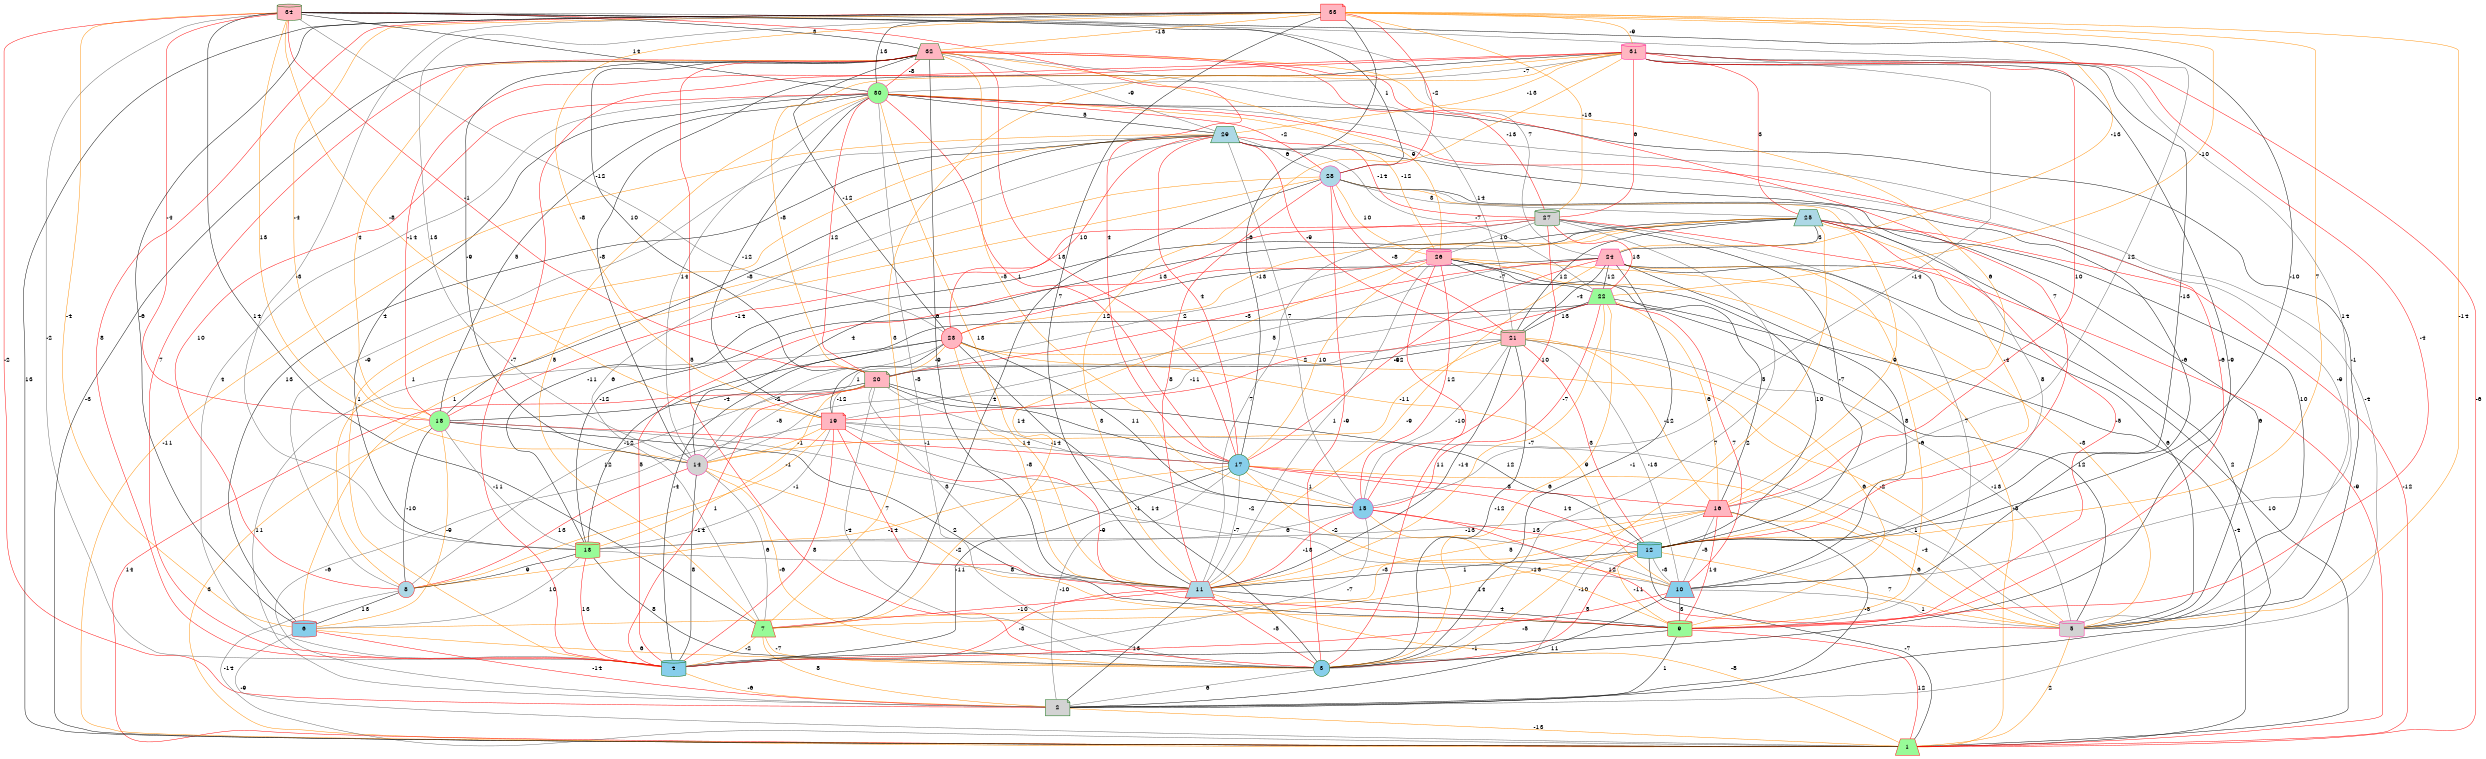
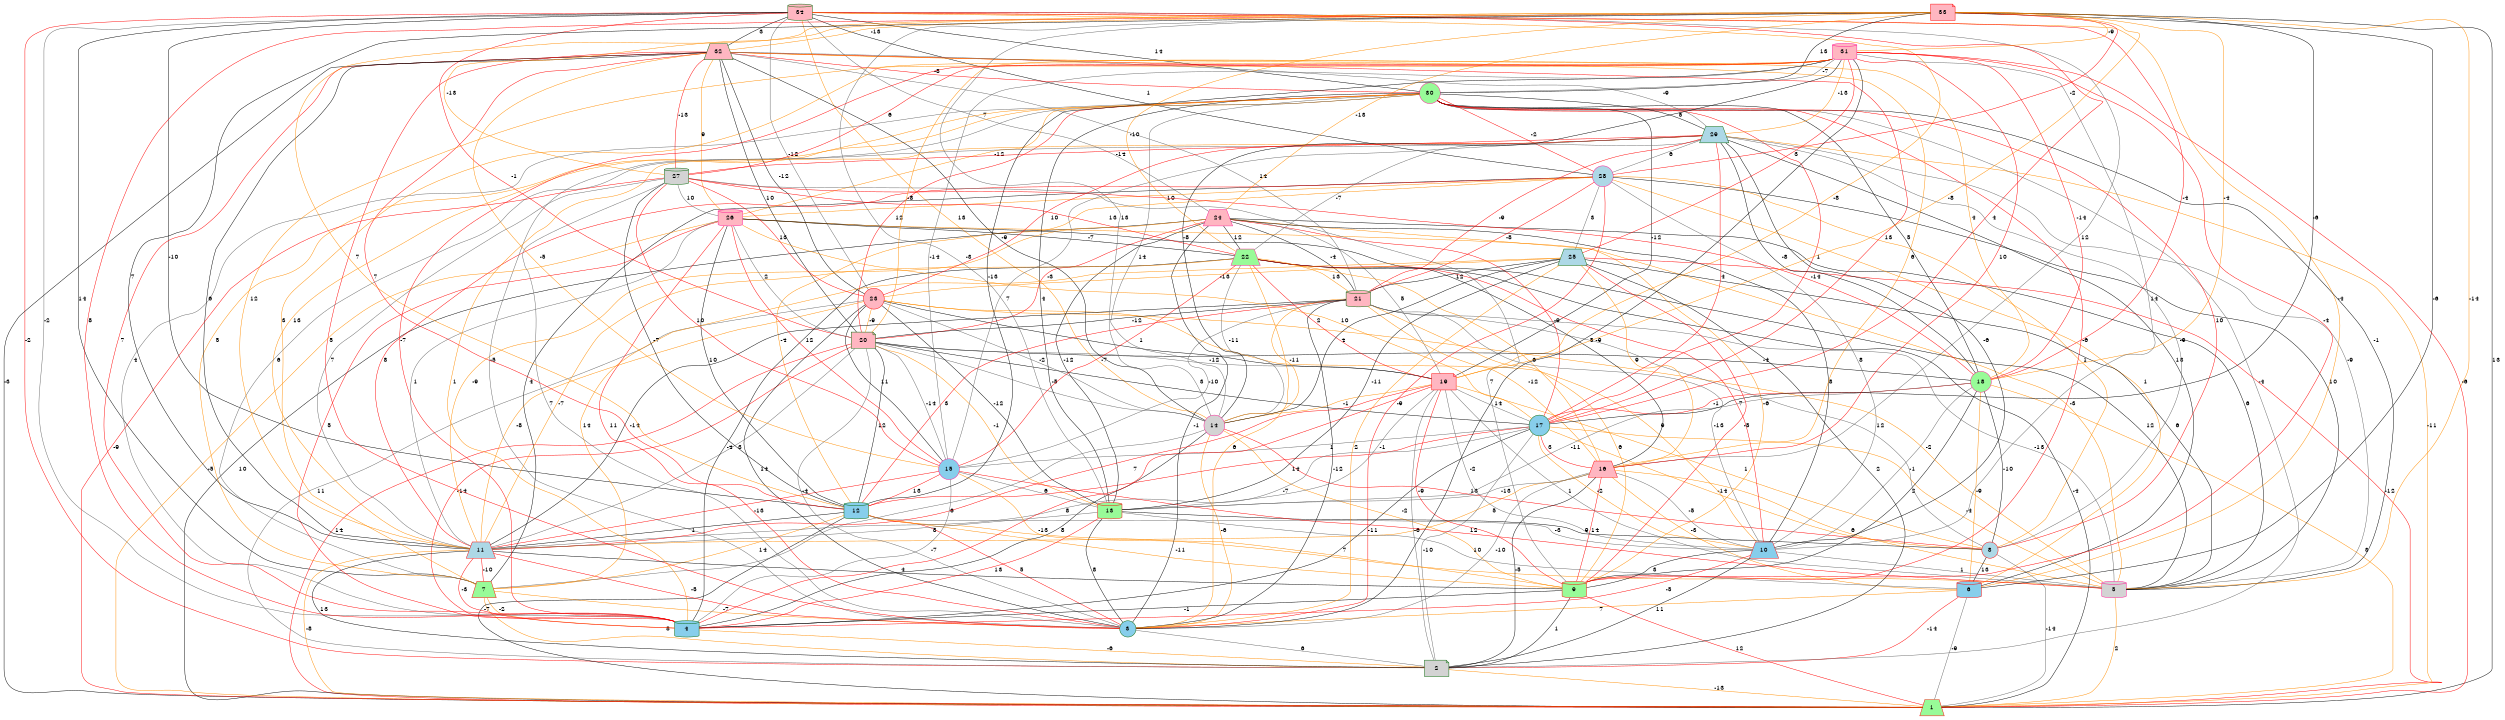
(1673, 248) -> none
(1559, 314) -> (1319, 272)
(642, 649) -> (1601, 609)
